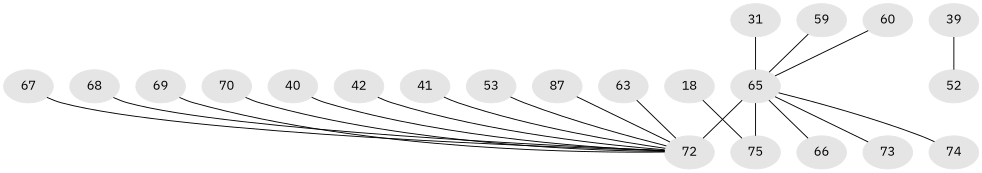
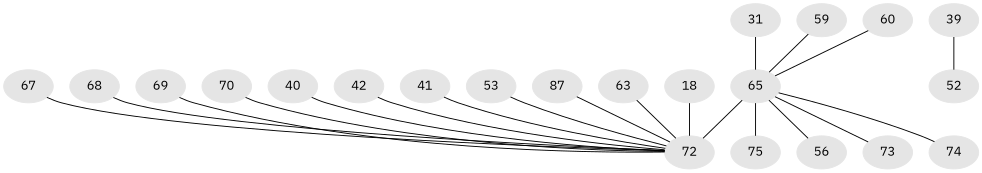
(718, 115) -> (689, 119)
(822, 152) -> (822, 152)
